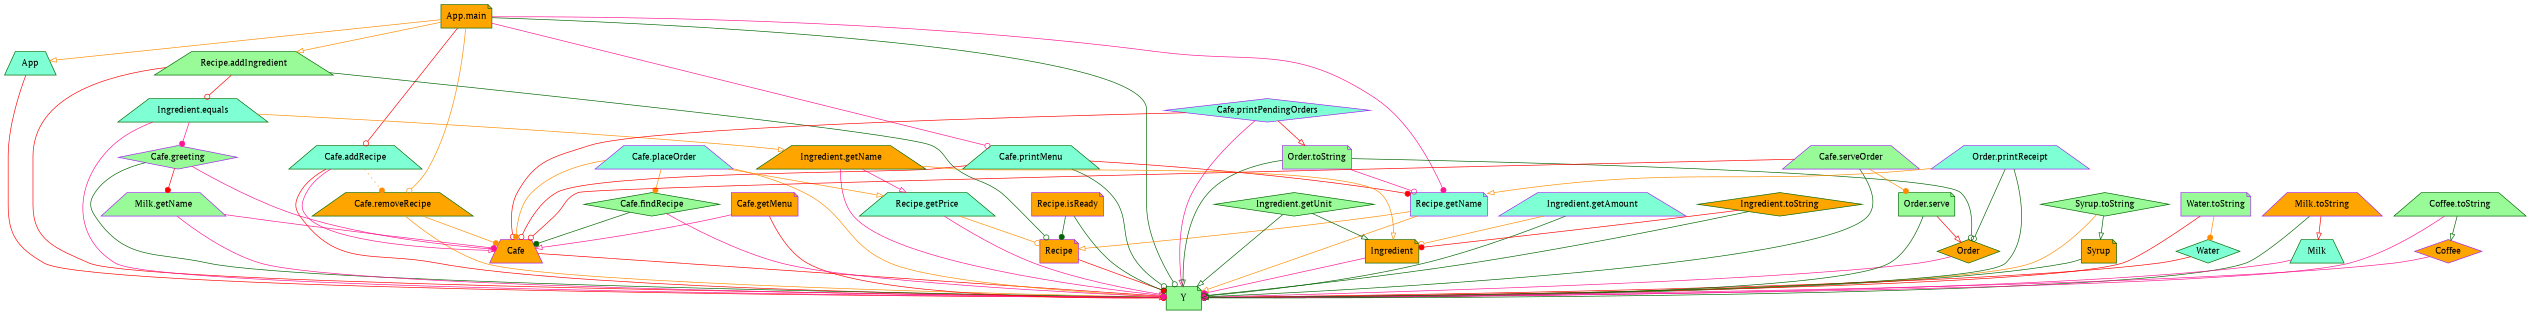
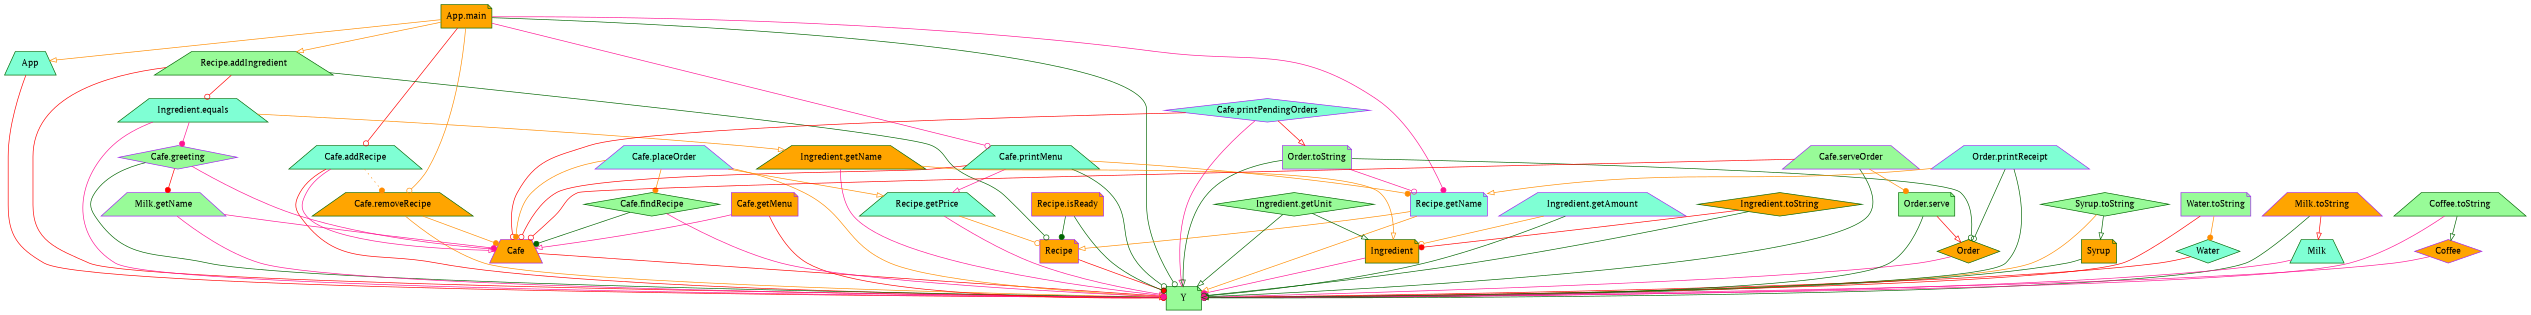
(1169, 166) -> (1169, 166)
(877, 177) -> (974, 183)
